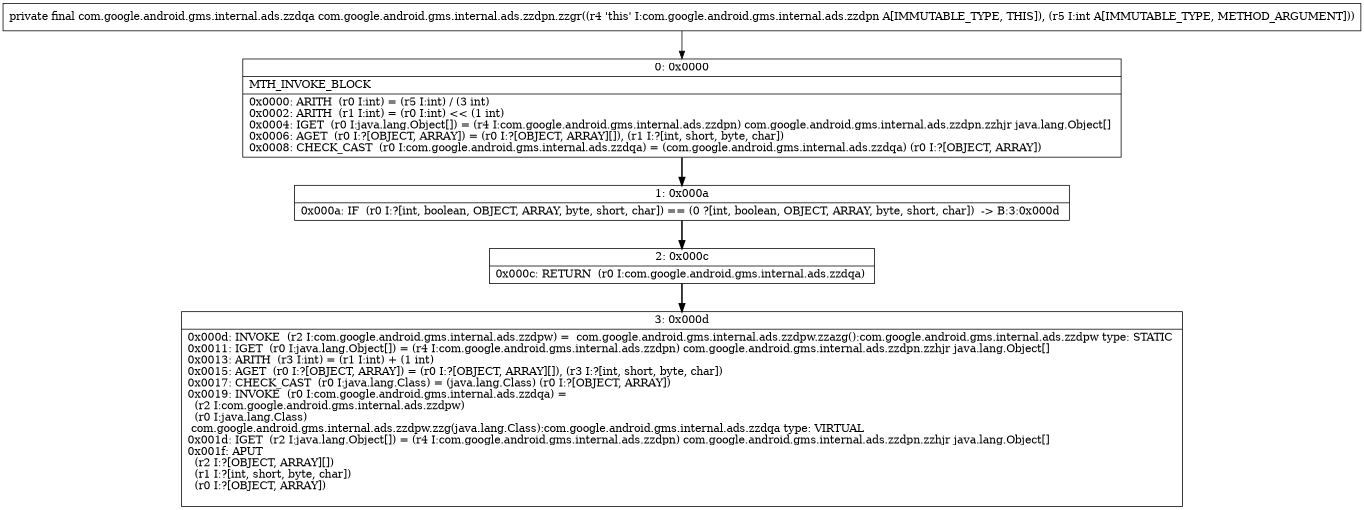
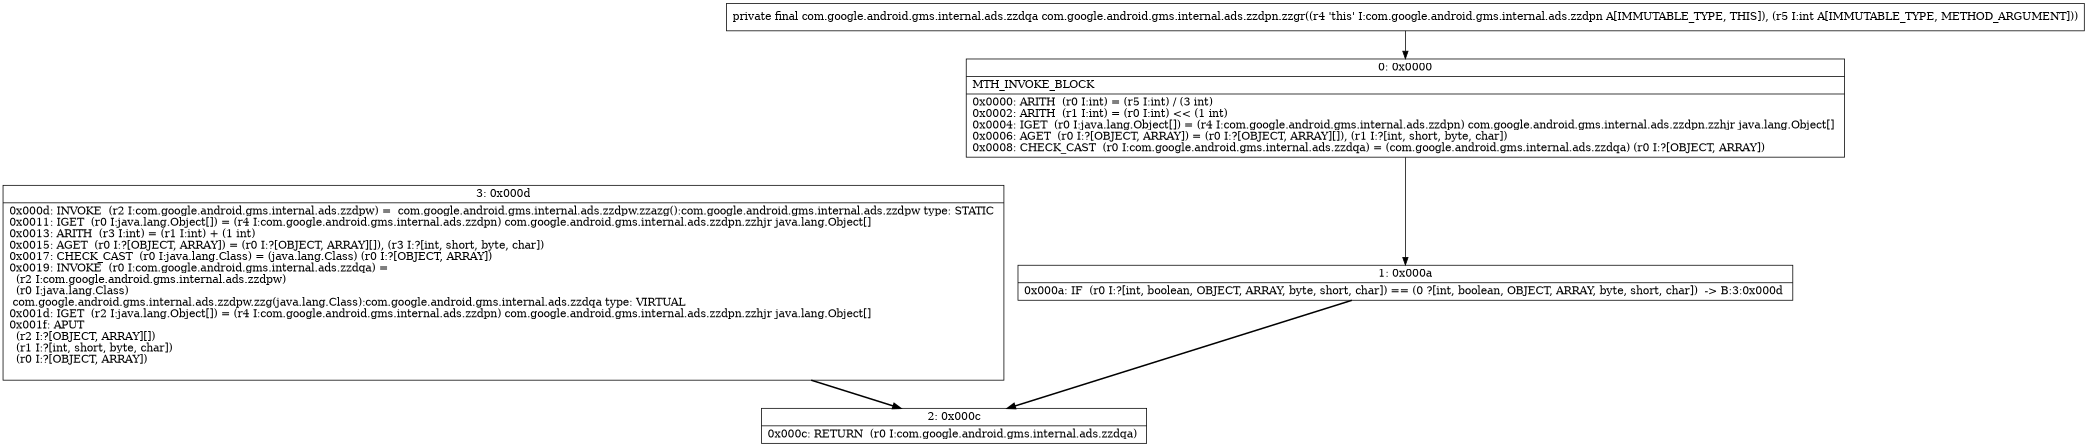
(682, 167) -> (1405, 207)
(682, 294) -> (852, 393)
